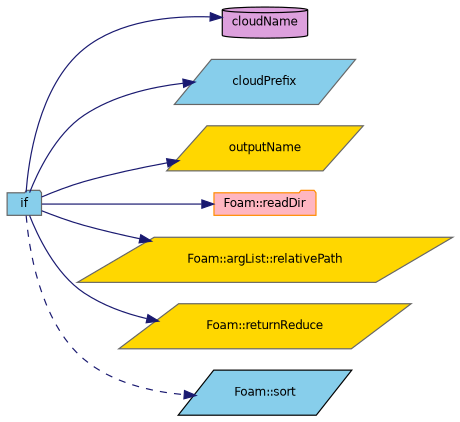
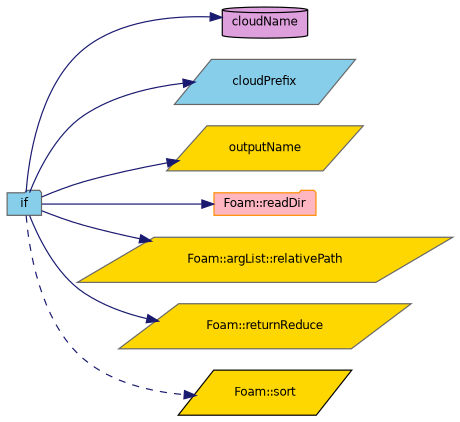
(265, 393) -> (265, 393)
